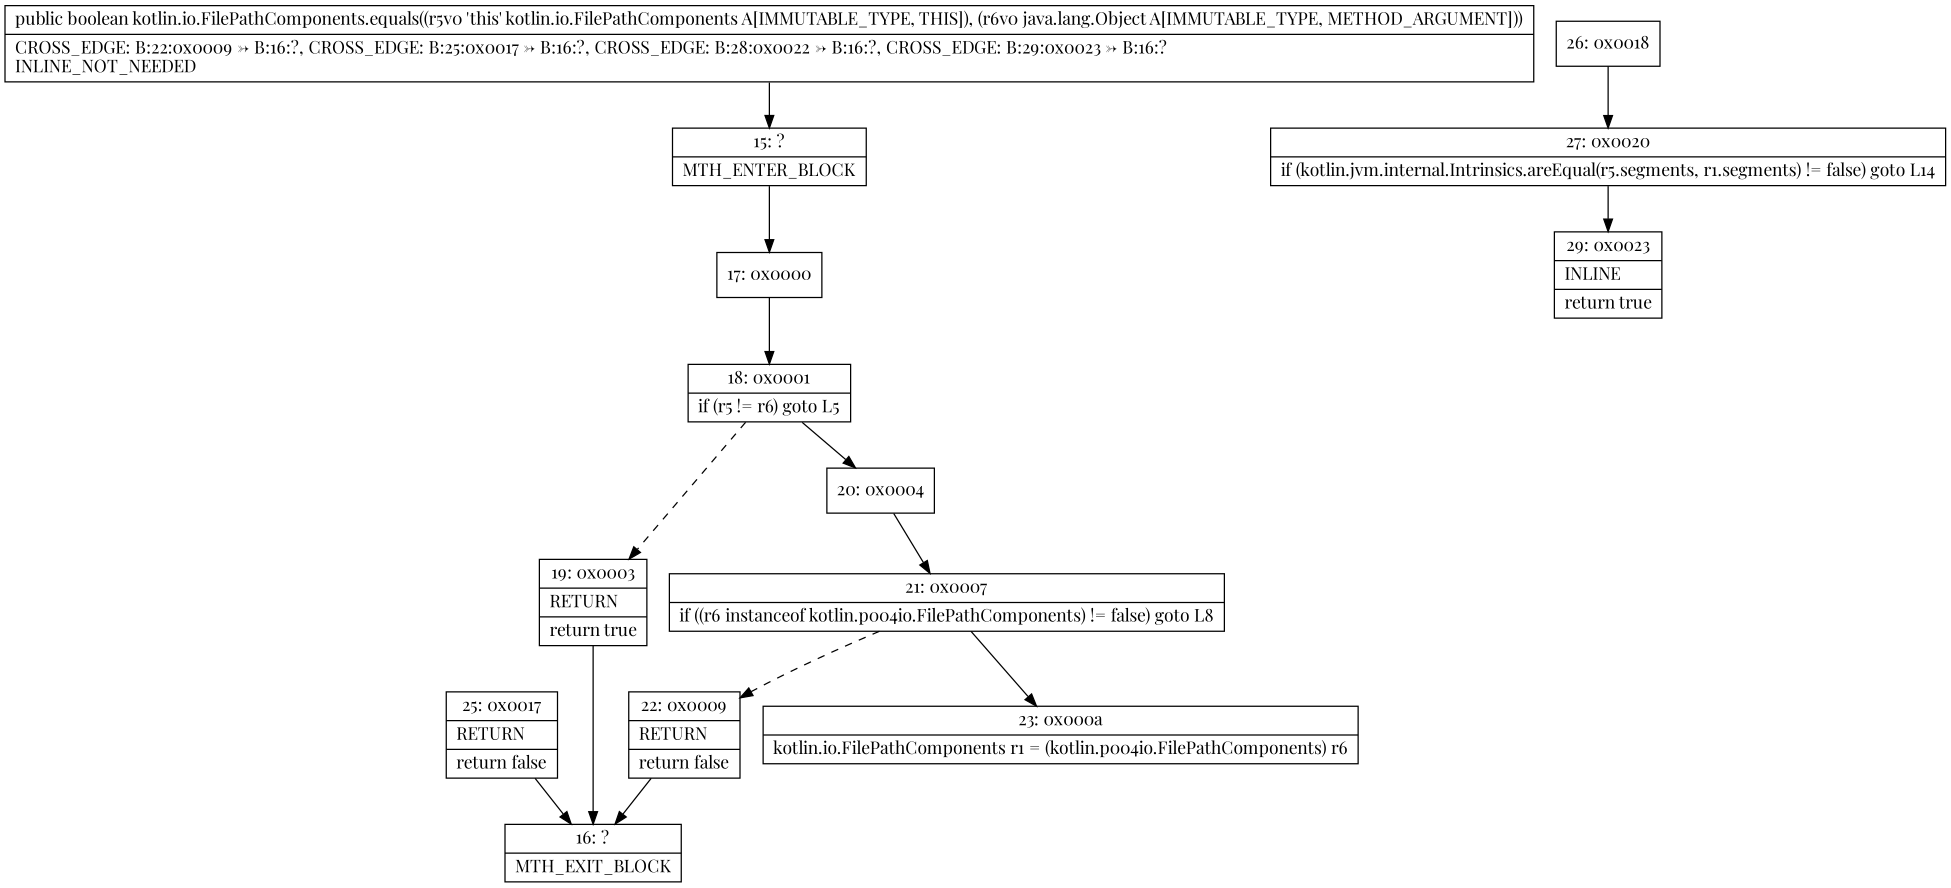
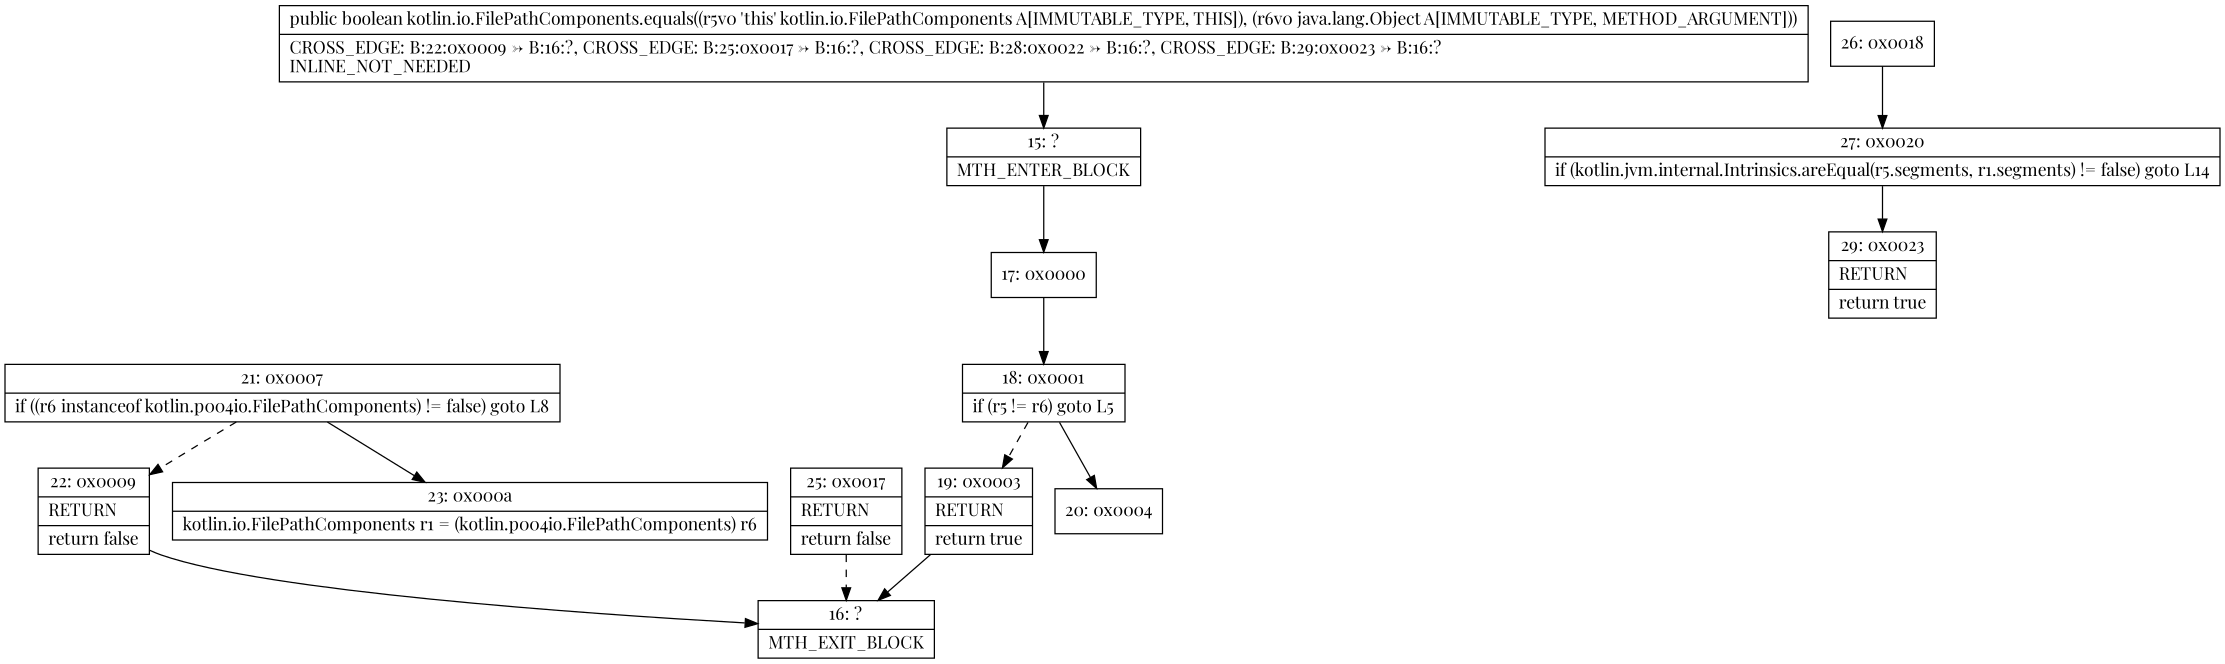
(1593, 274) -> (1873, 274)
(909, 538) -> none
(549, 796) -> (846, 571)
